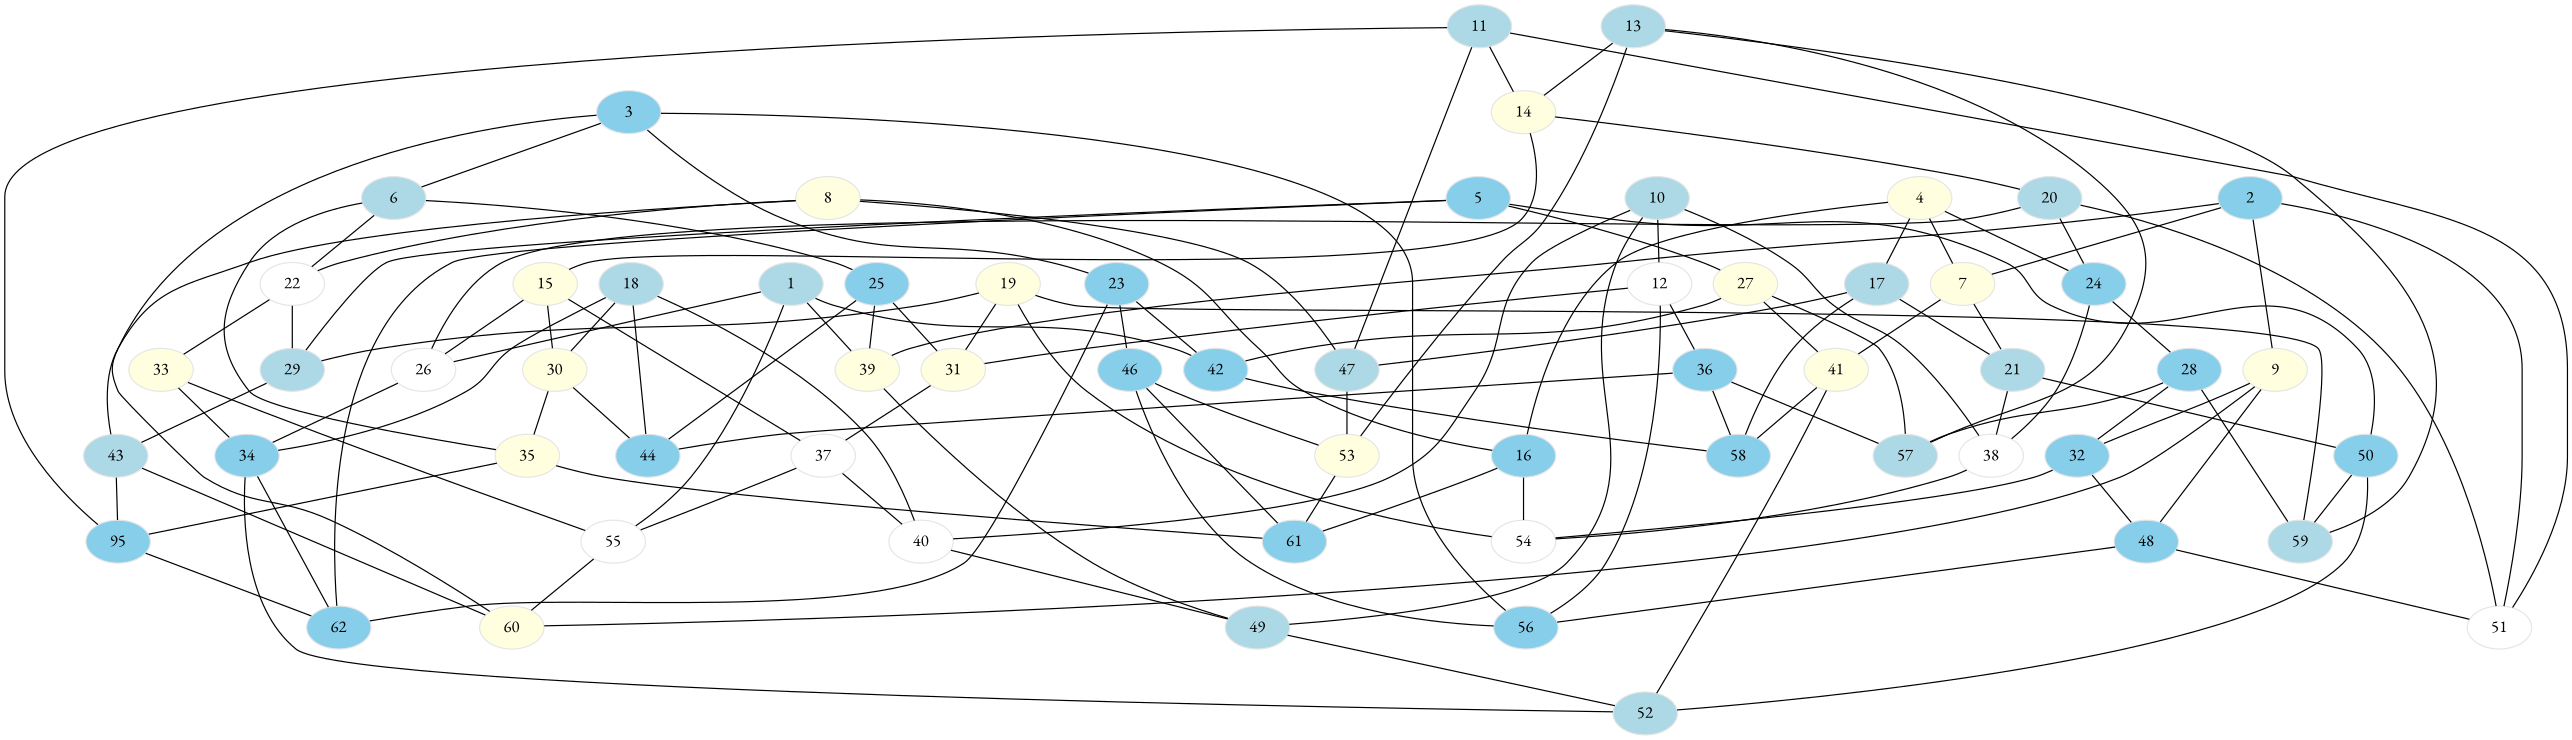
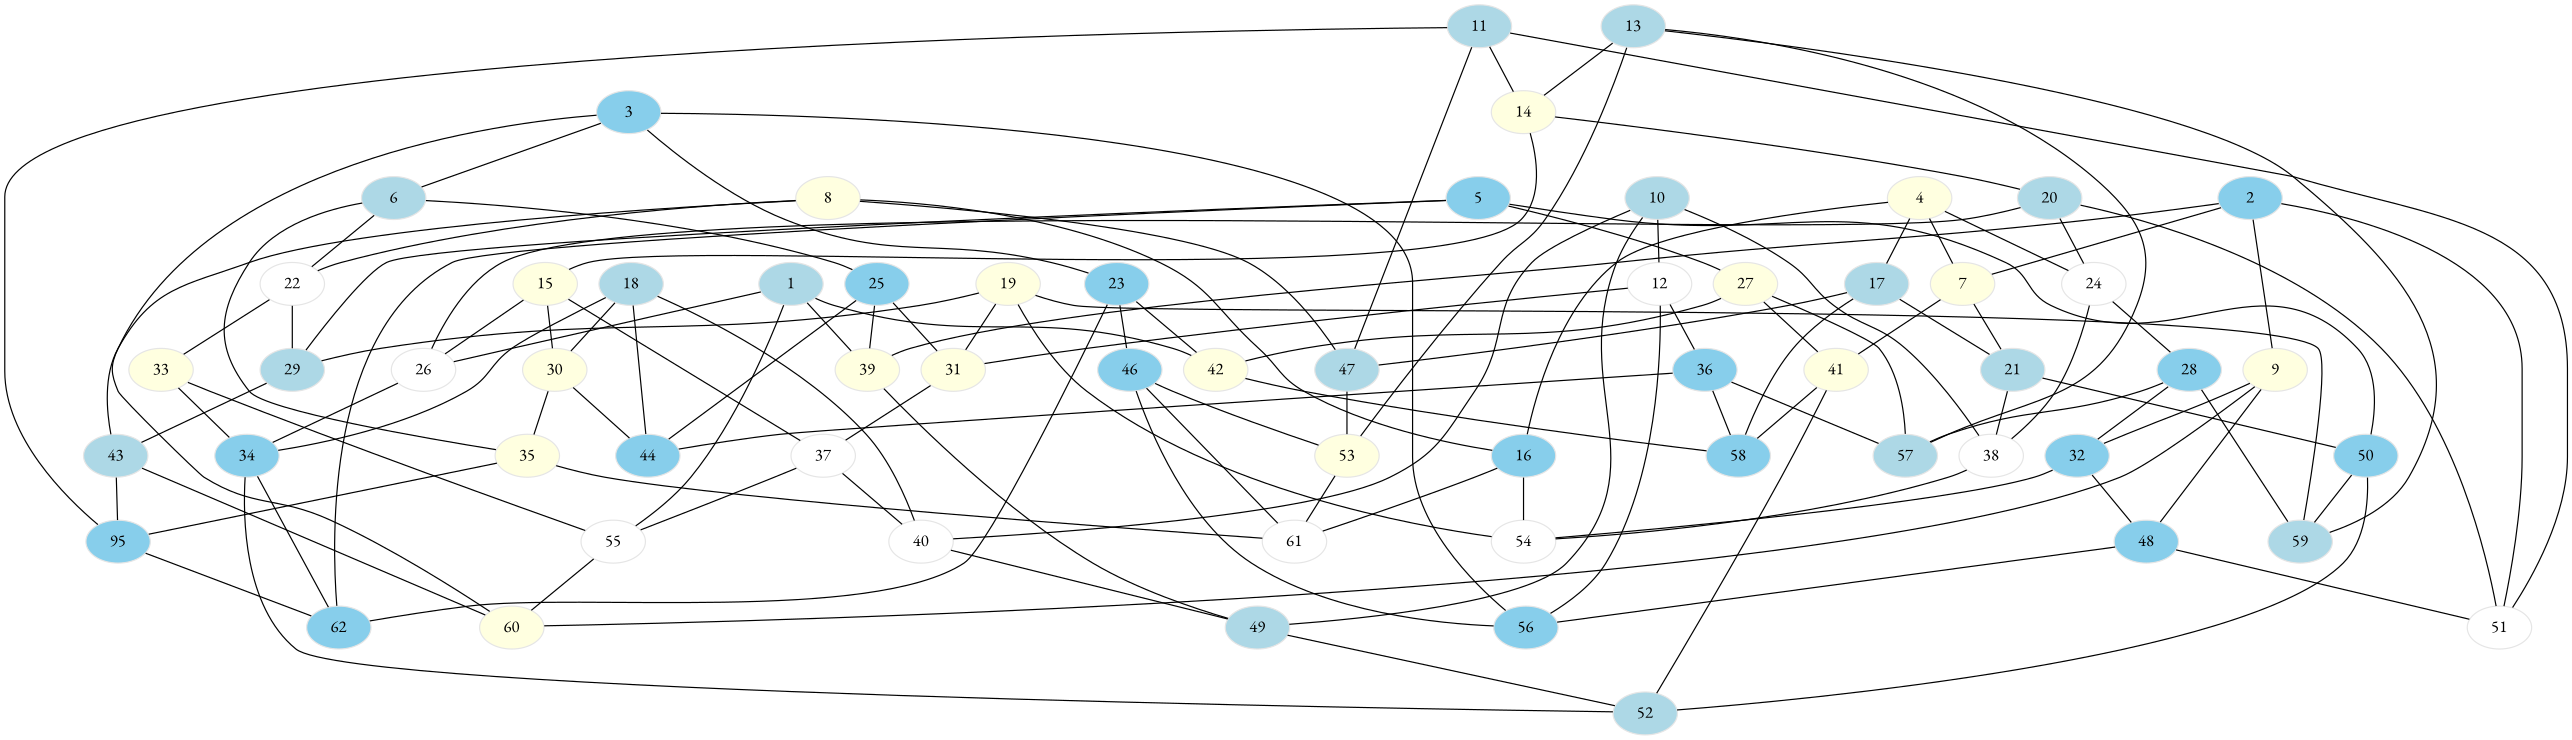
(2094, 284) -> (2094, 284)
(1216, 370) -> (1216, 370)
(1294, 542) -> (1294, 542)
